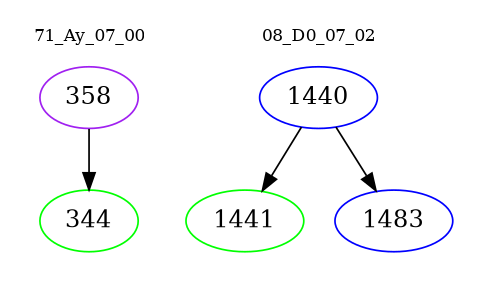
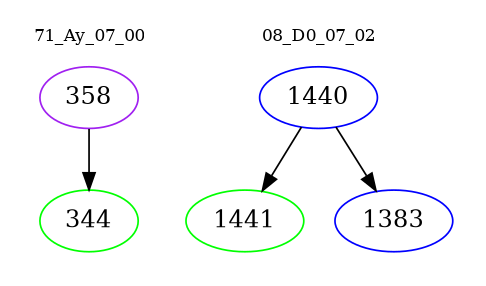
(394, 221) -> (394, 221)
